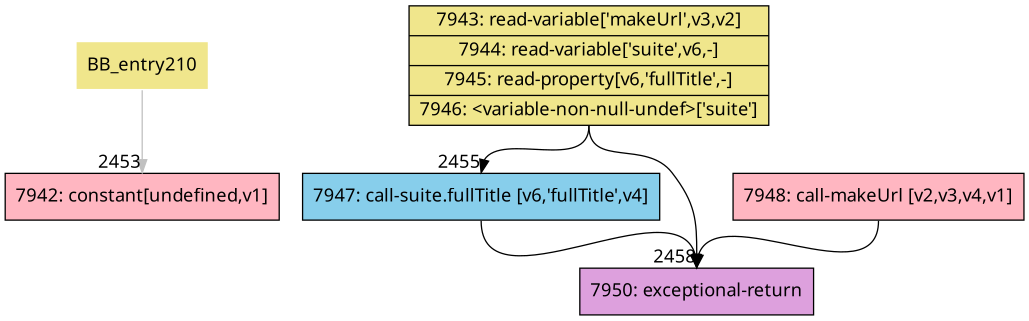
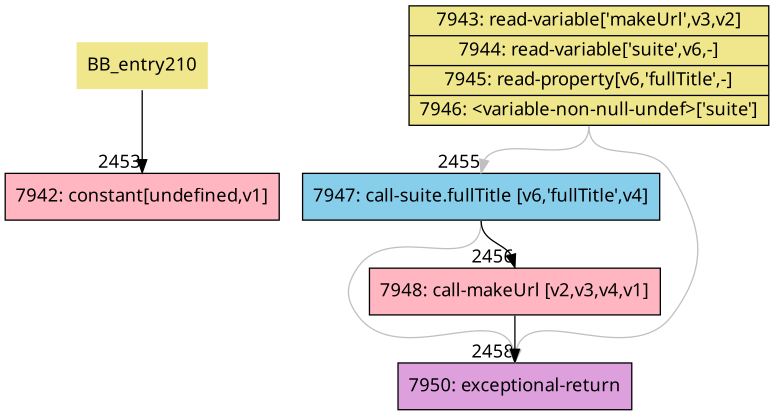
(142, 125) -> (142, 125)
(542, 150) -> (542, 150)
(666, 167) -> (693, 278)
none -> (492, 240)
(583, 246) -> (351, 303)
